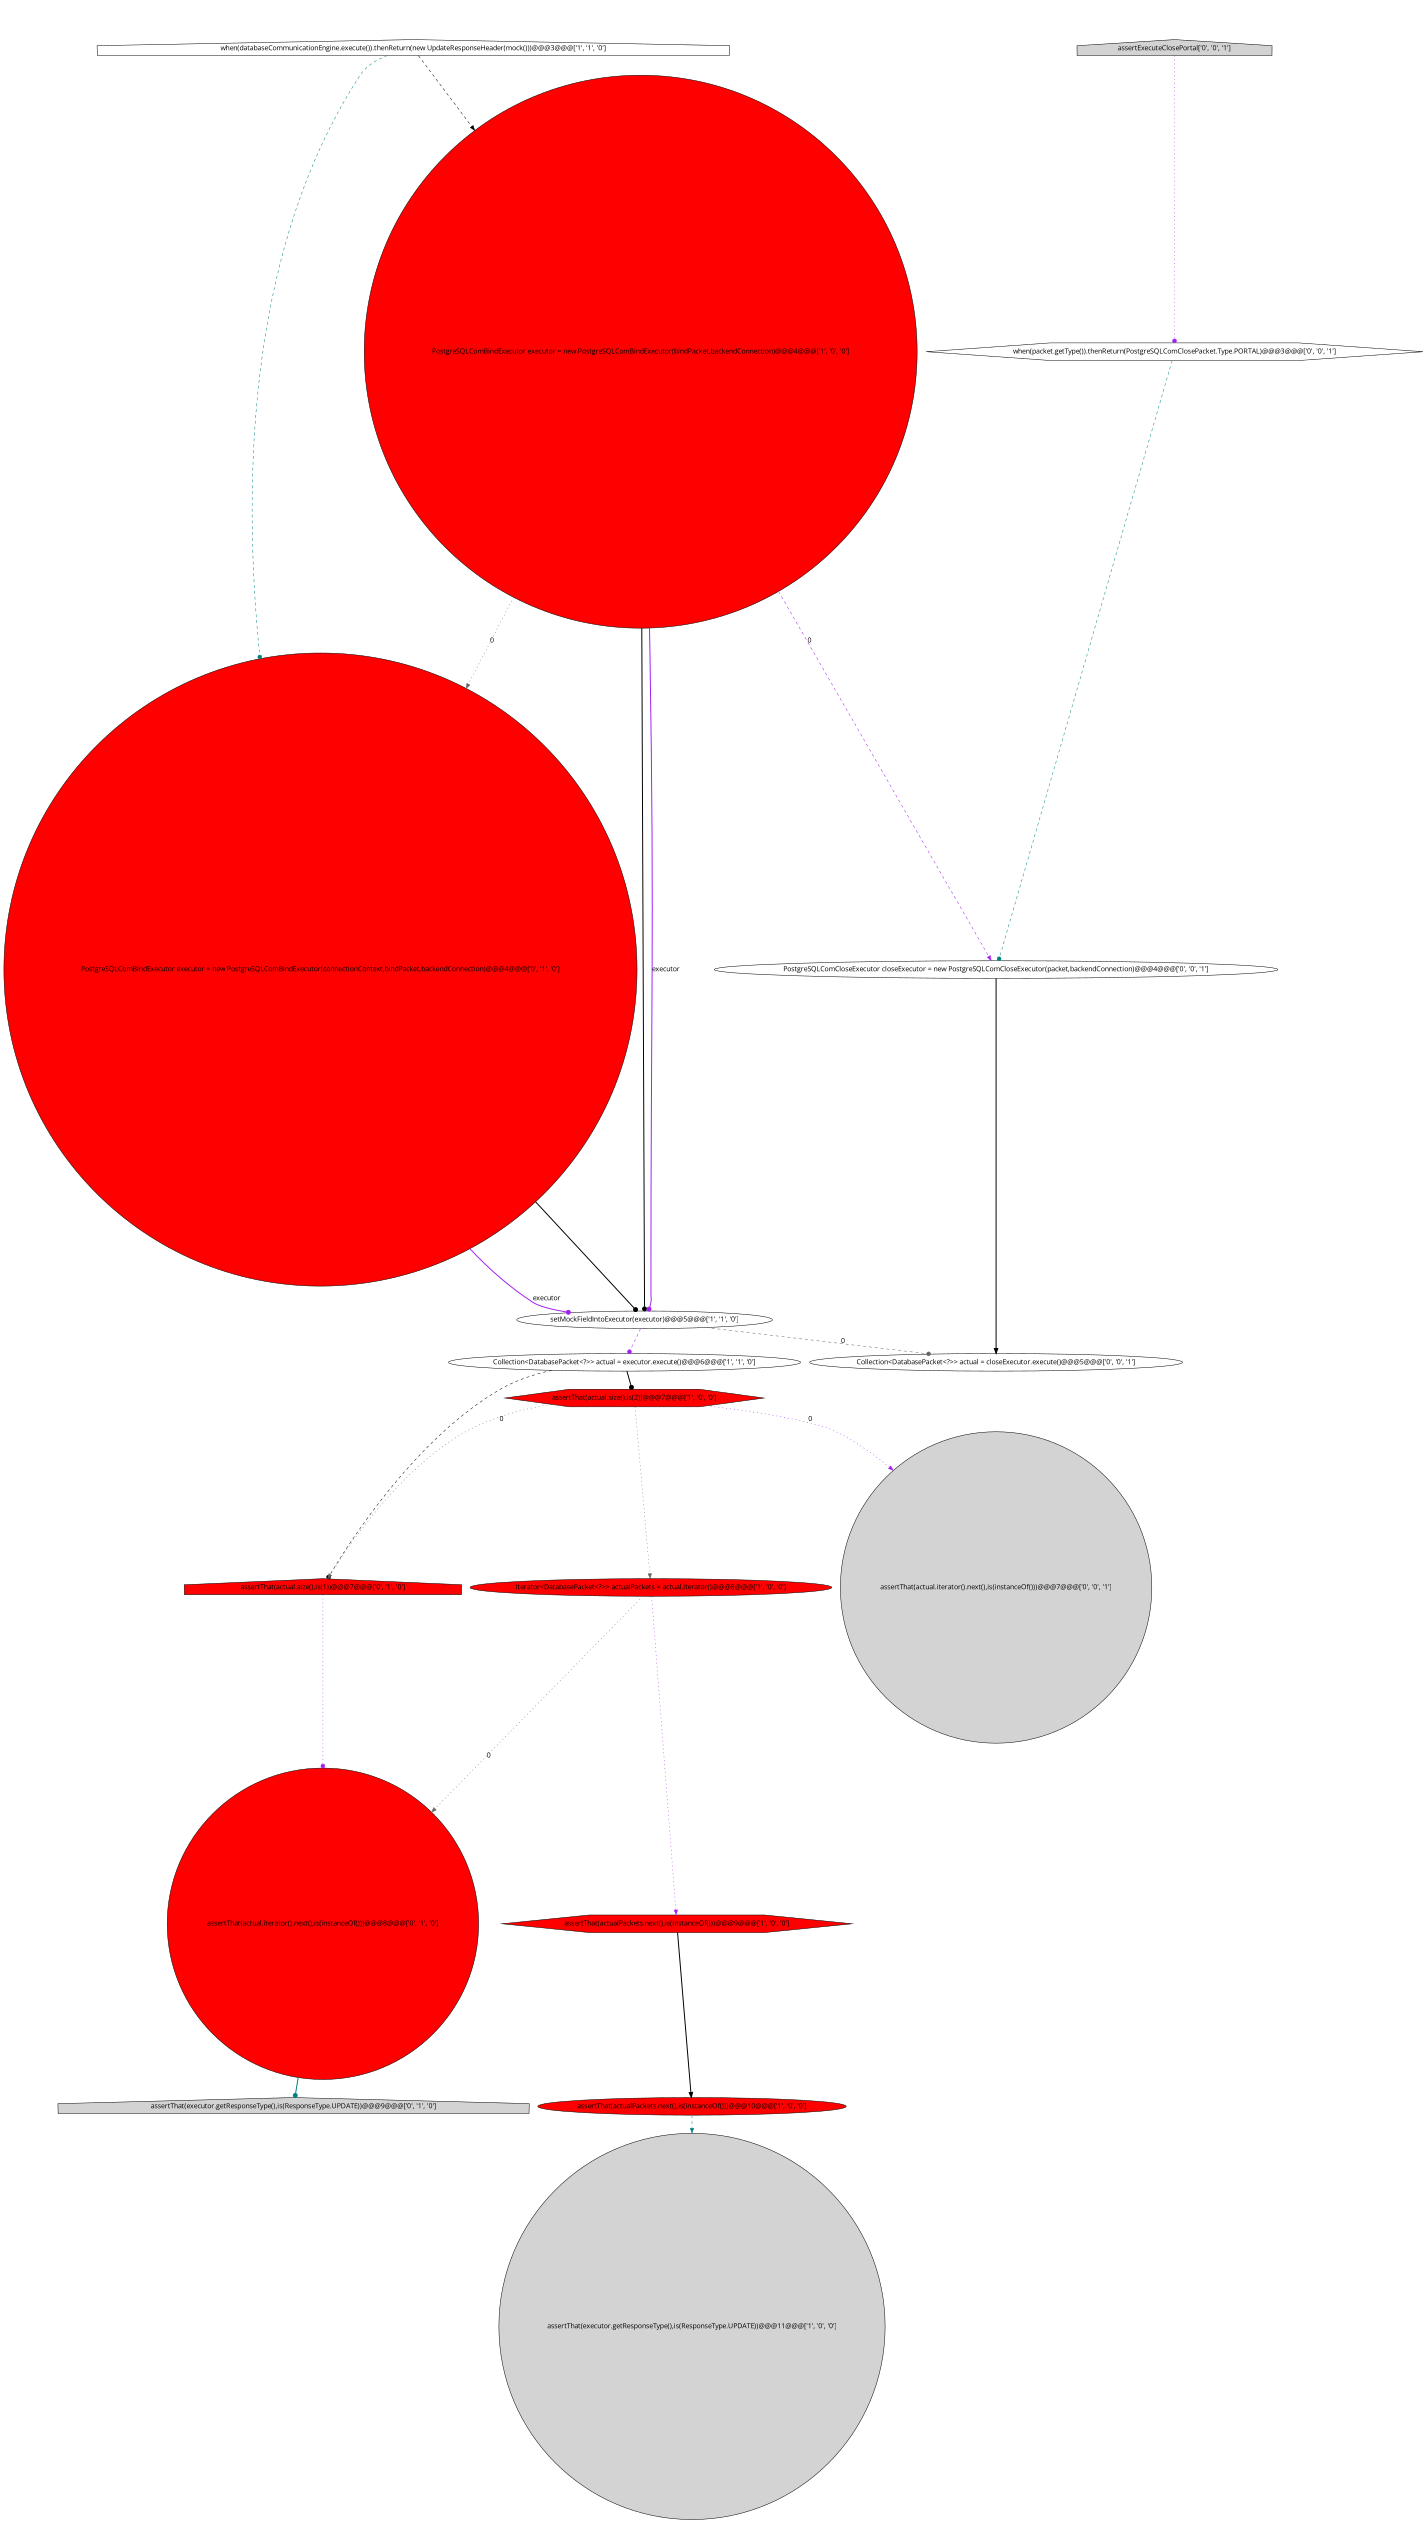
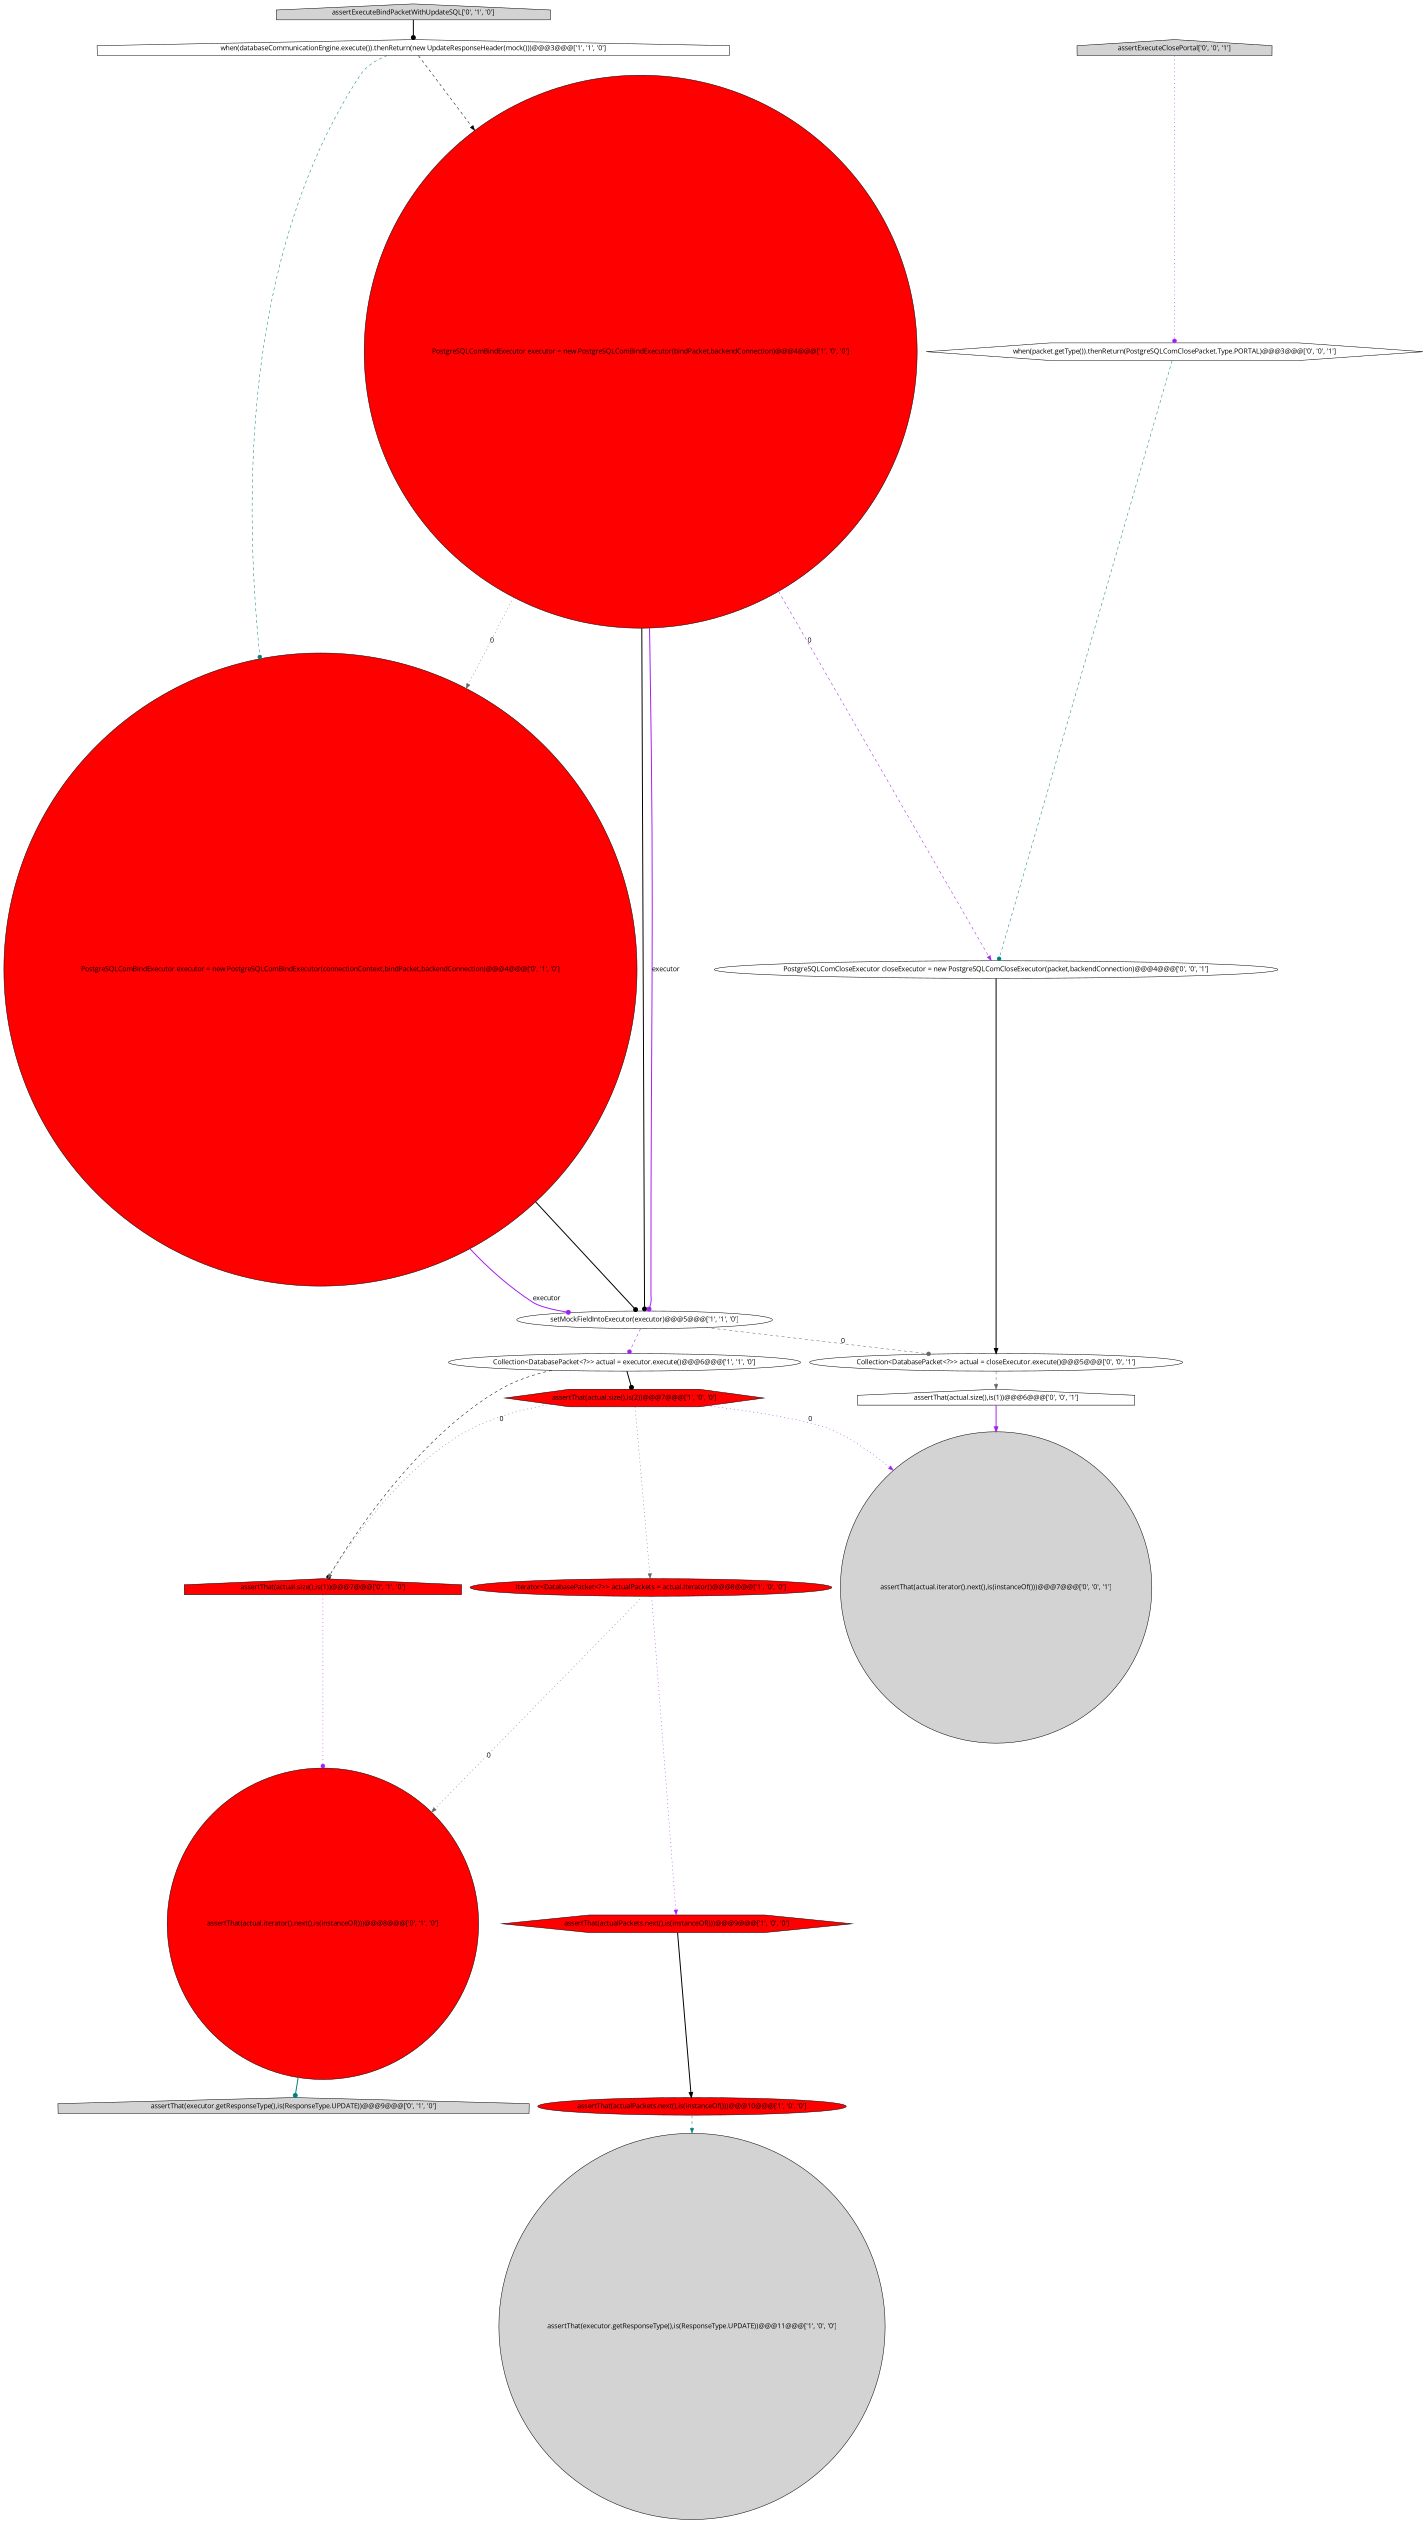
none -> (413, 13)
none -> (996, 1398)
